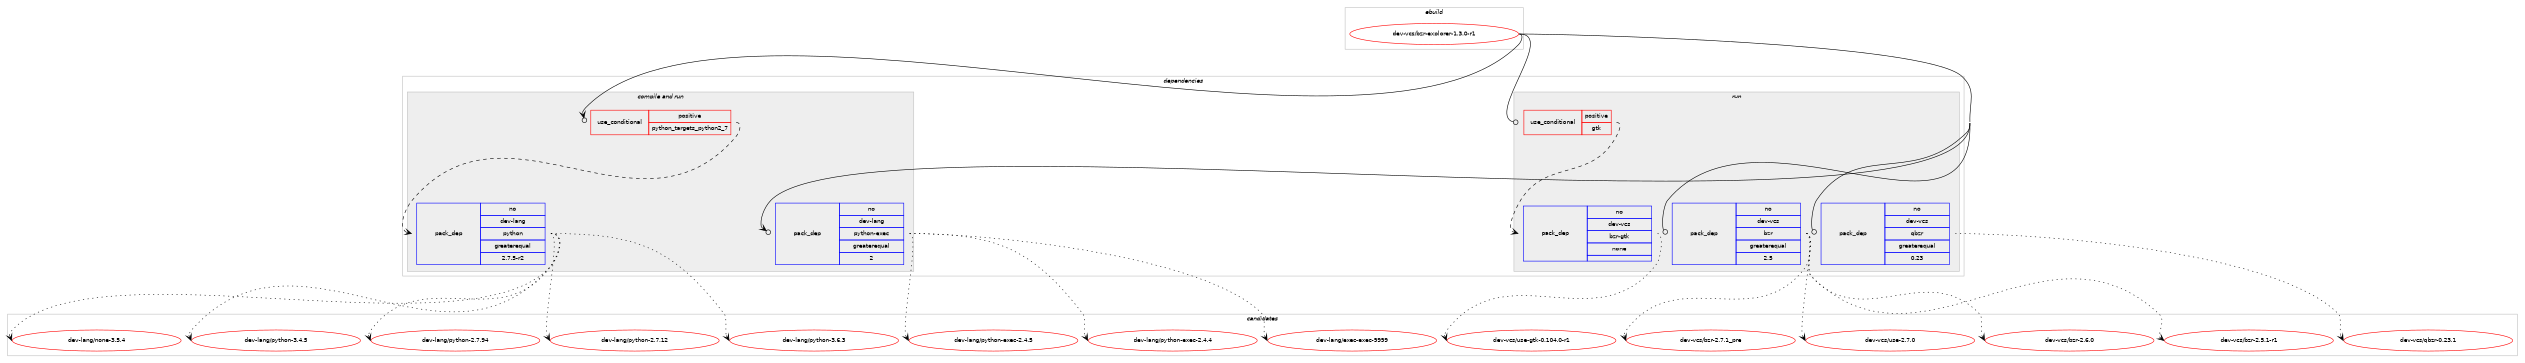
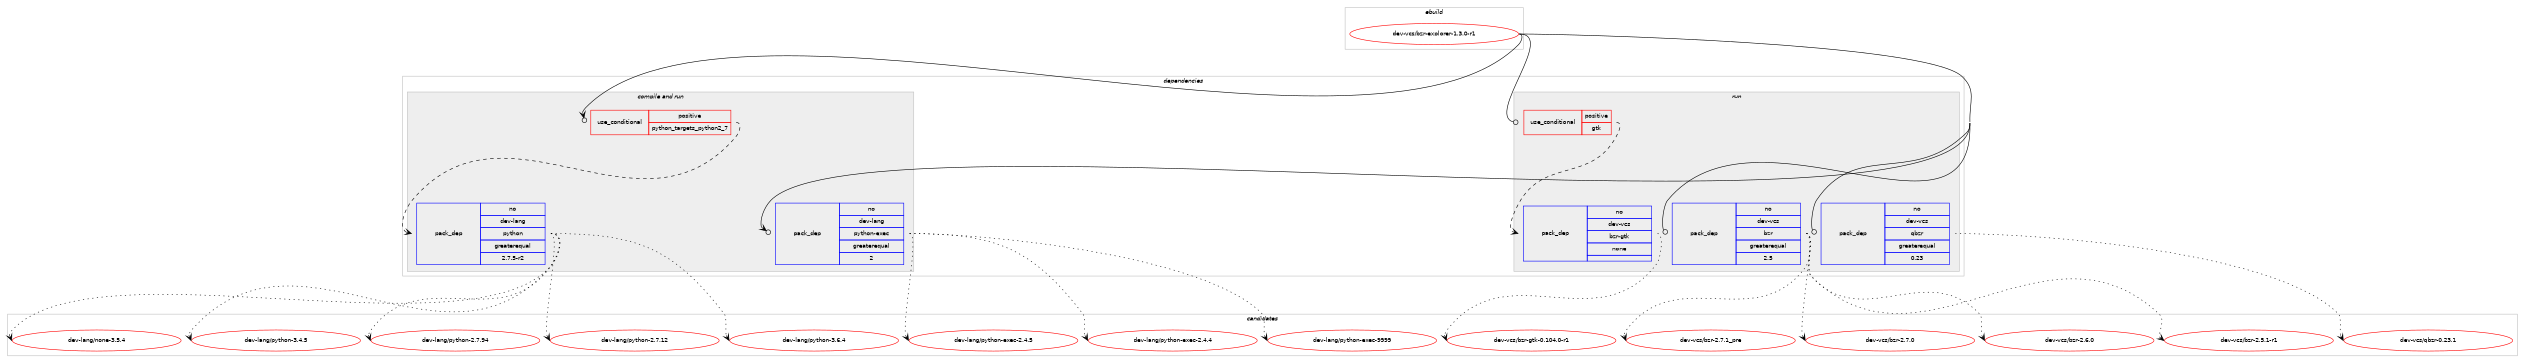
(814, 341) -> (814, 341)
(1352, 341) -> (1352, 341)
(1532, 341) -> (1532, 341)
(1890, 341) -> (1890, 341)
